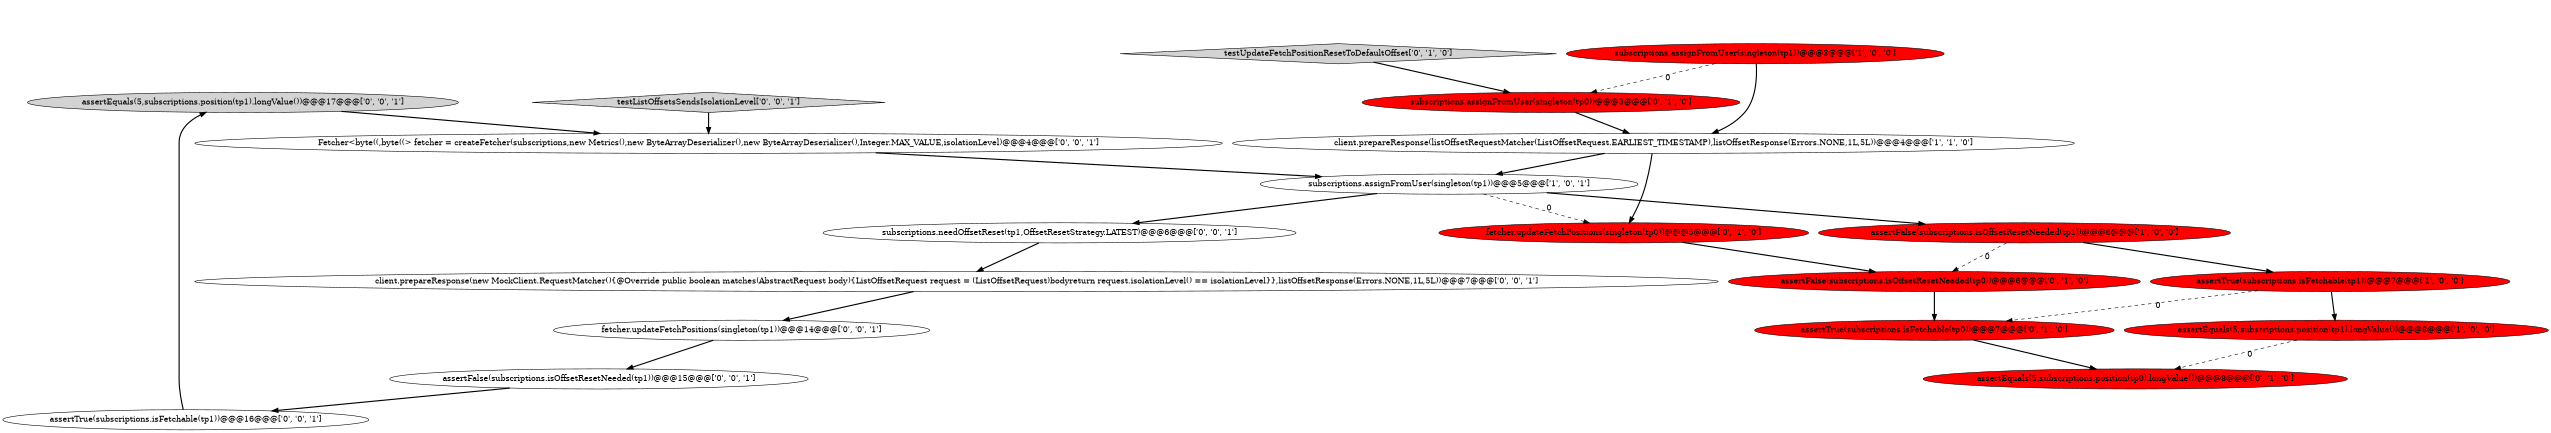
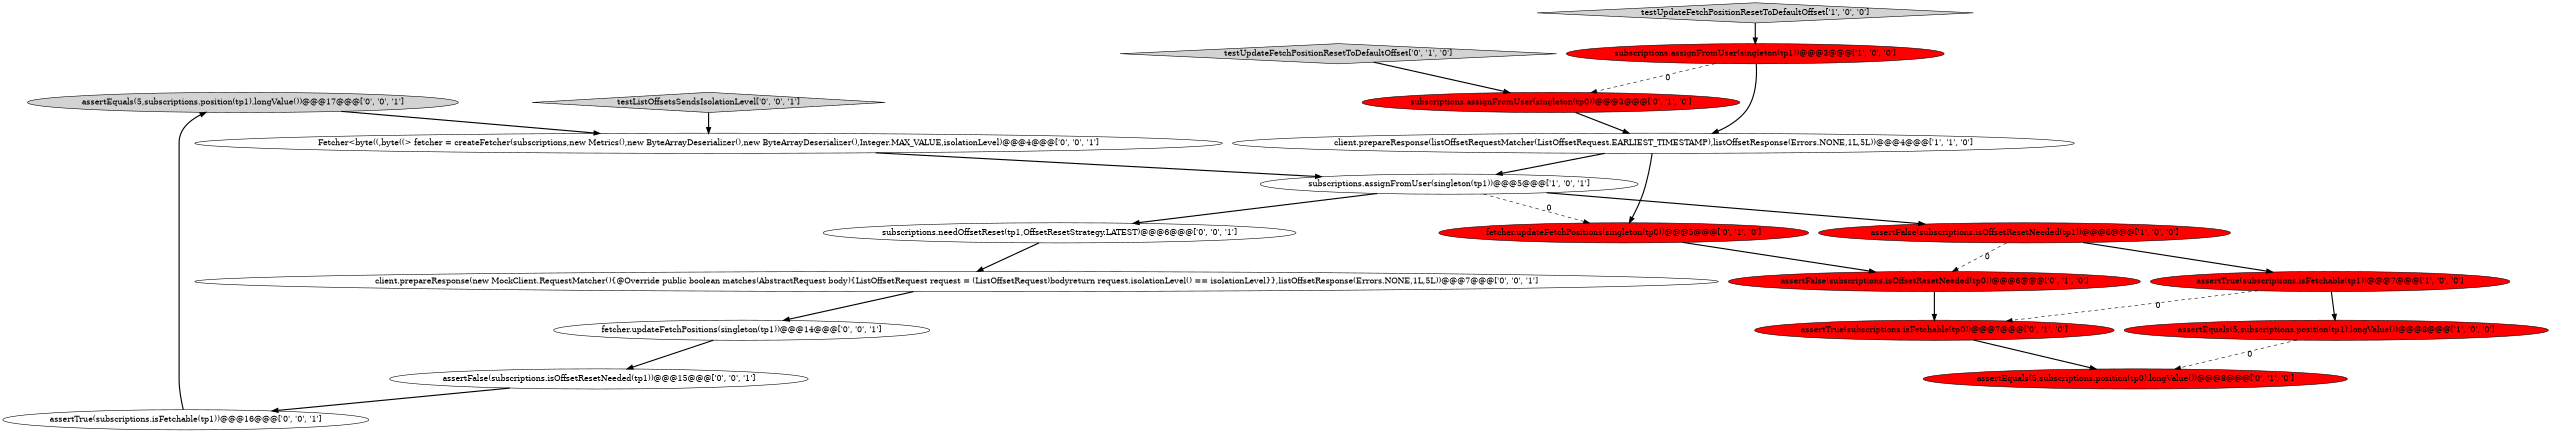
none -> (1755, 13)
